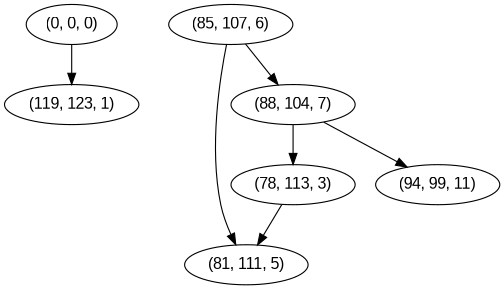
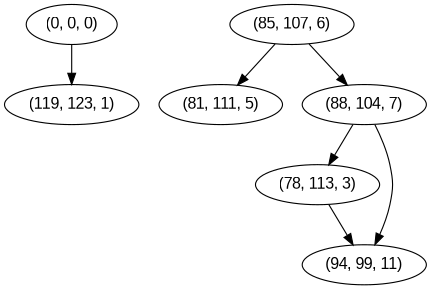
(273, 220) -> (338, 220)
